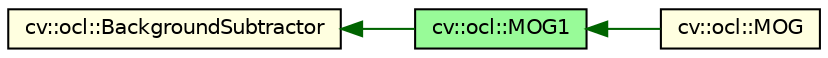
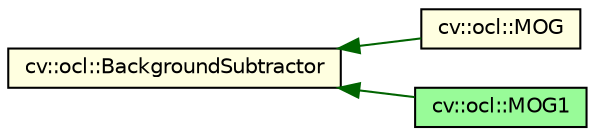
(634, 29) -> (390, 42)
